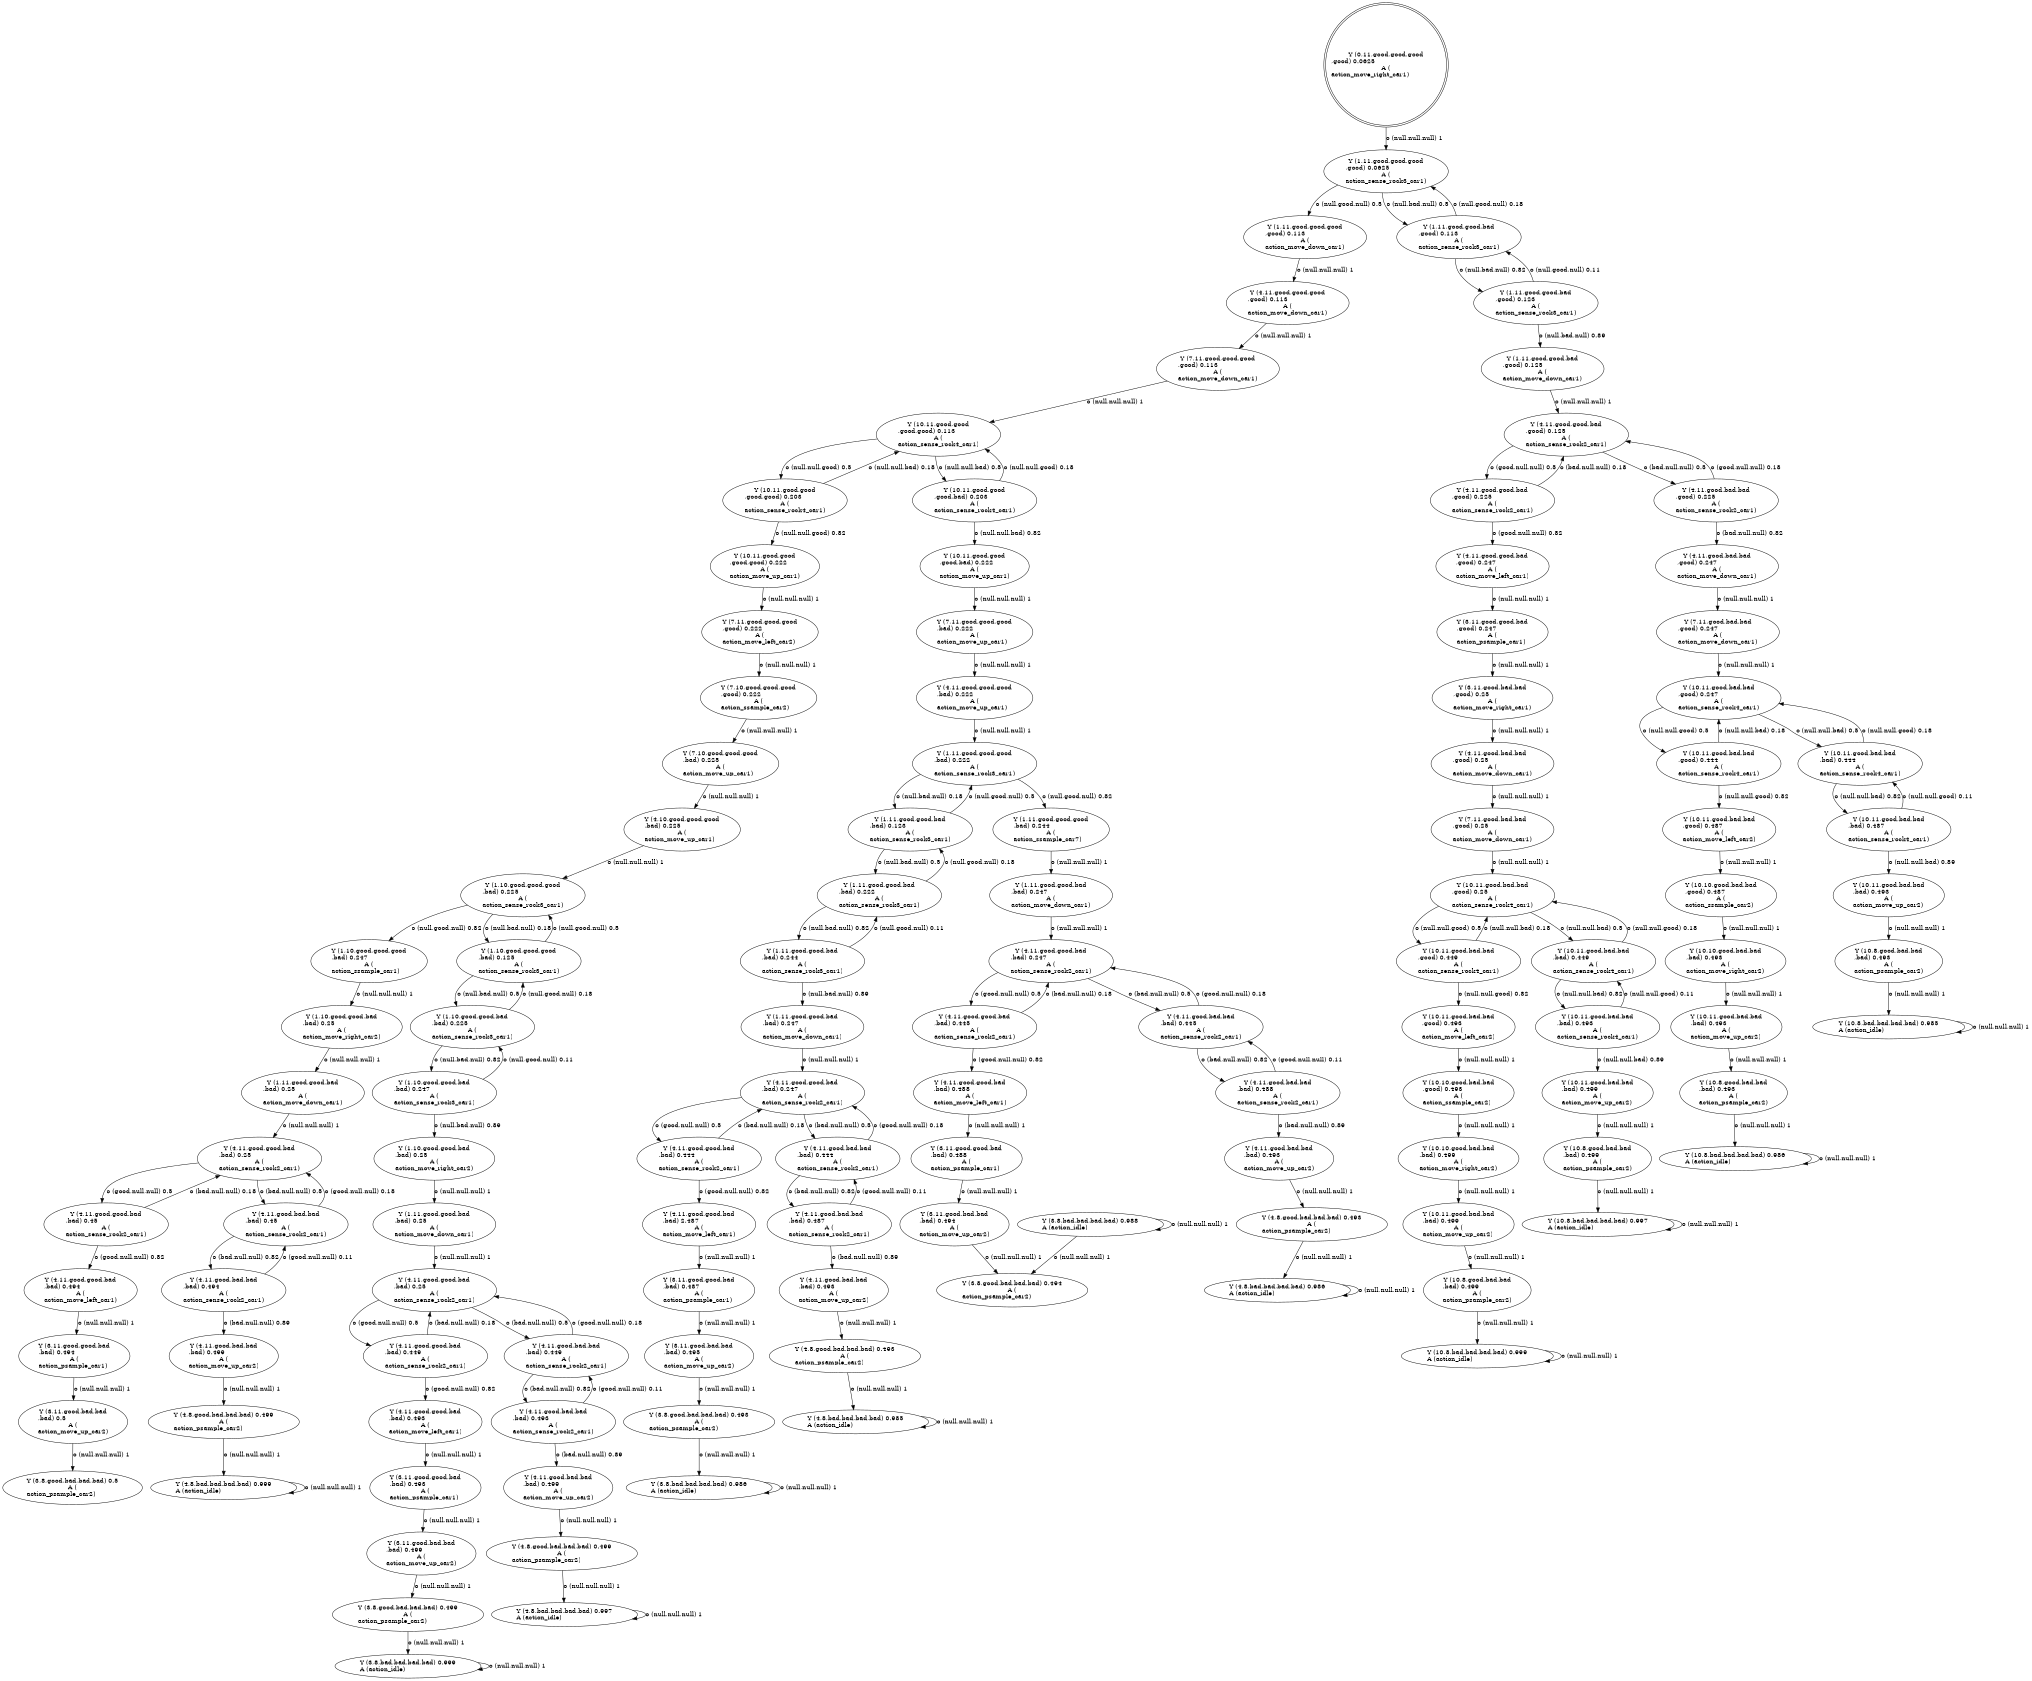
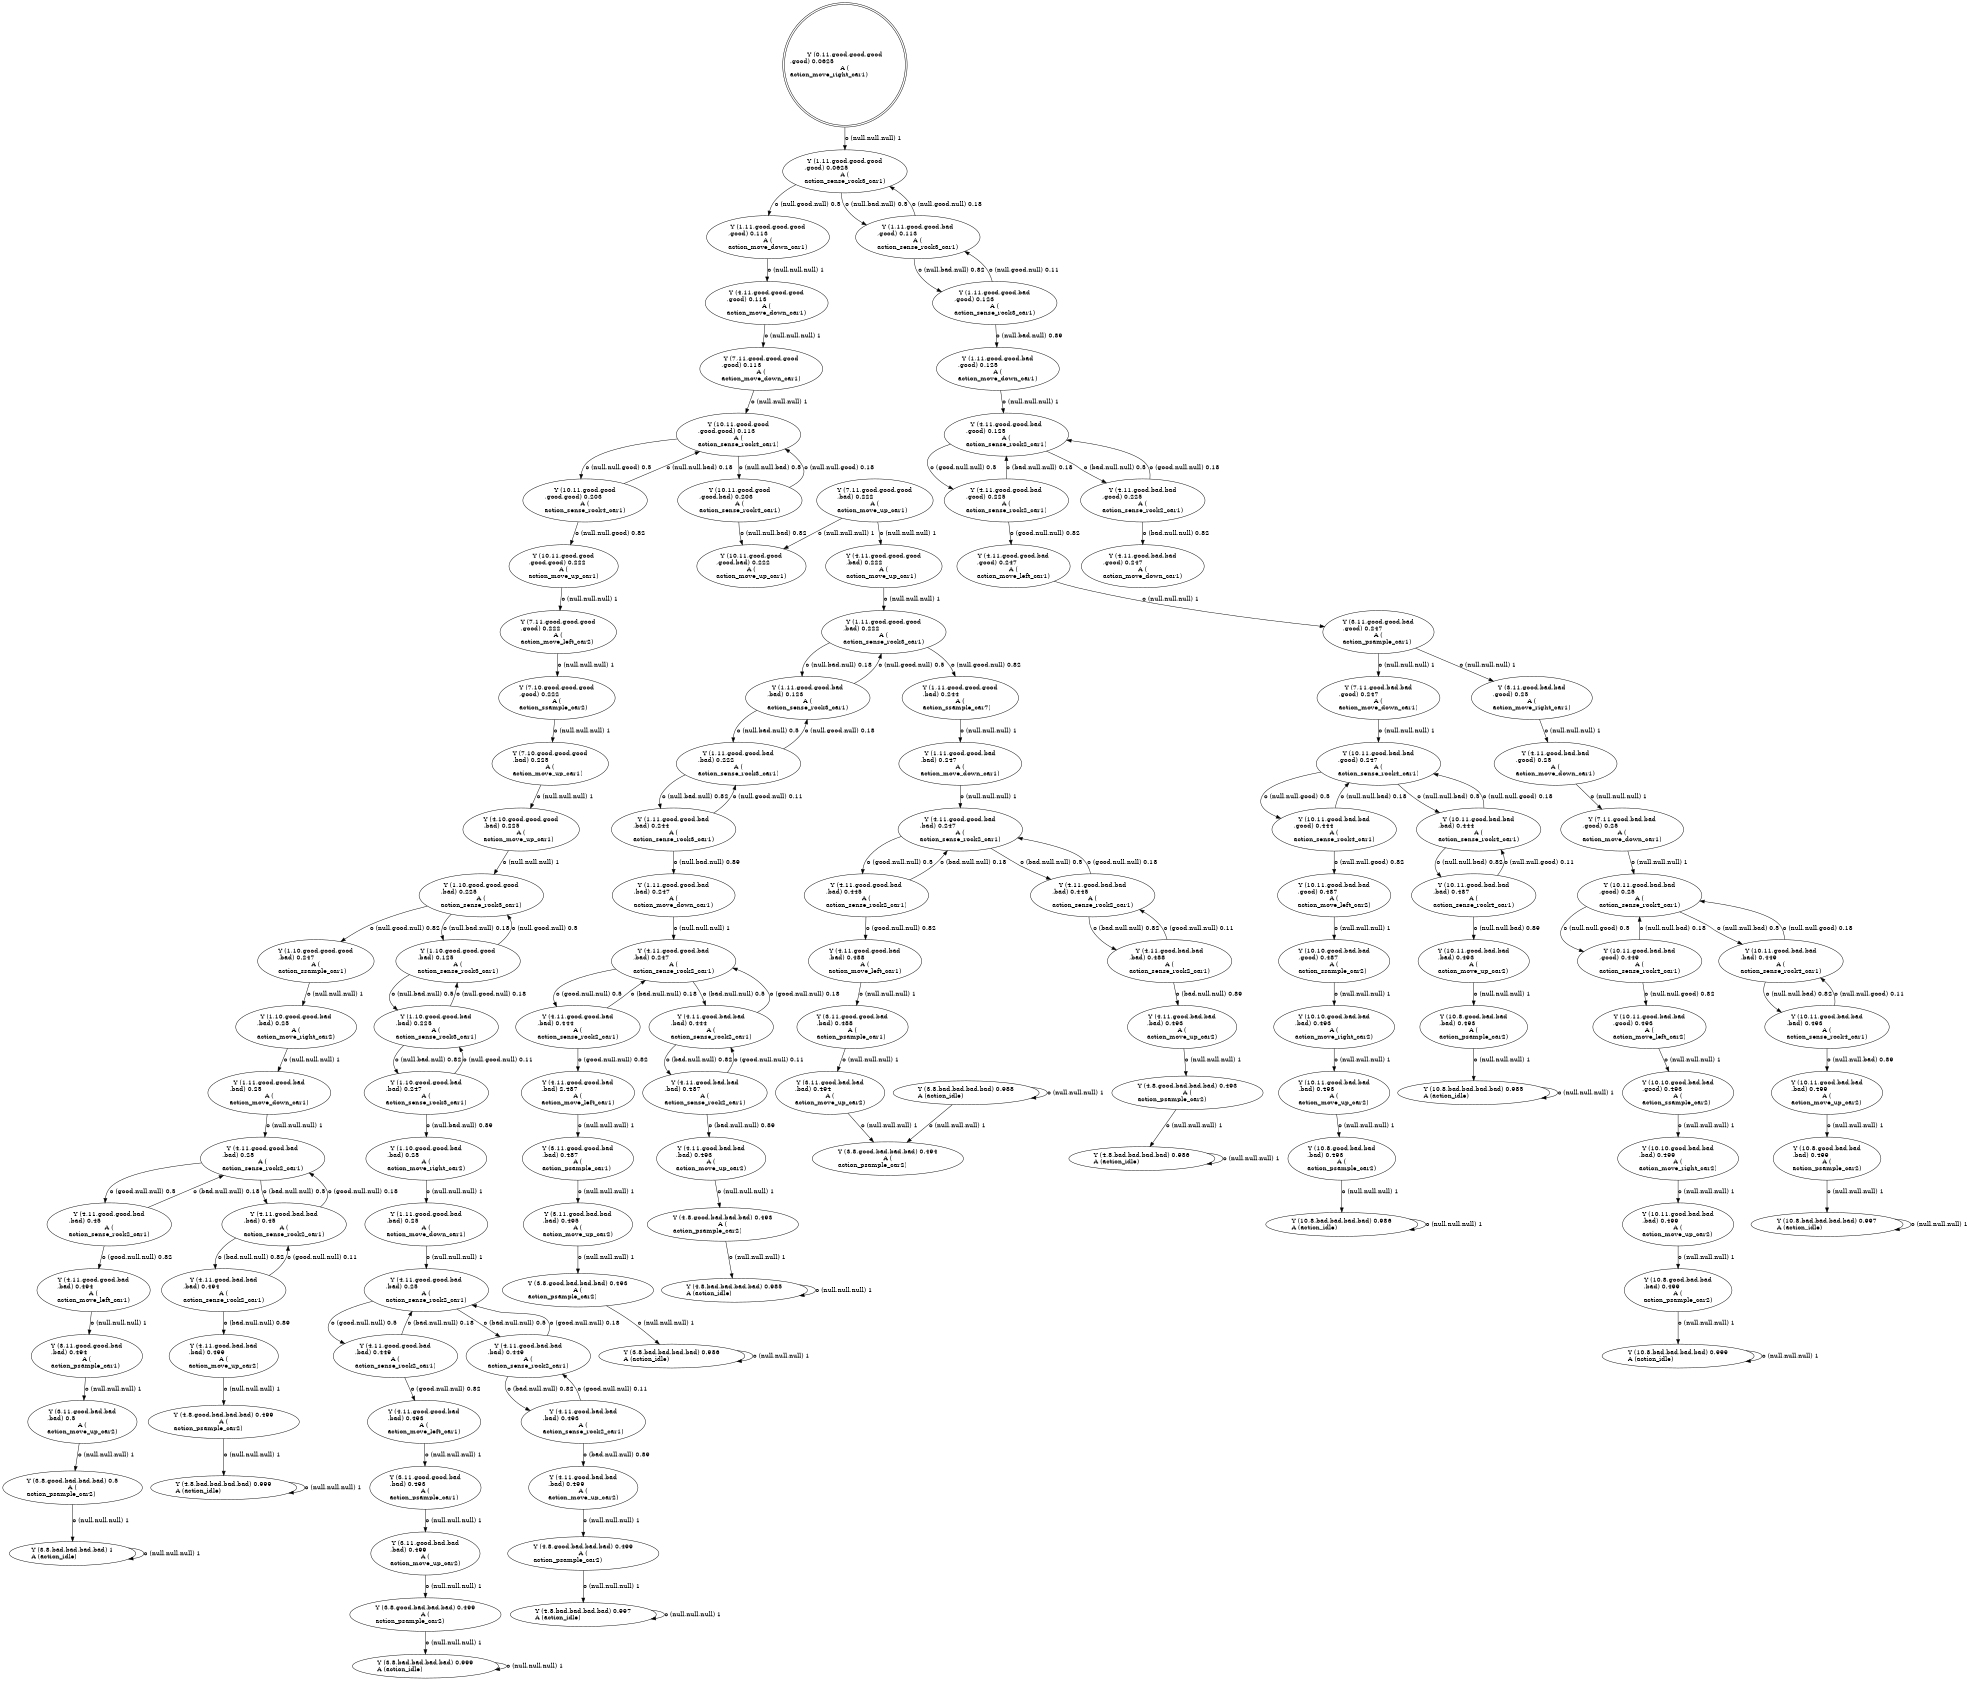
(975, 597) -> (815, 532)
(1717, 597) -> (1378, 663)
none -> (73, 1554)
